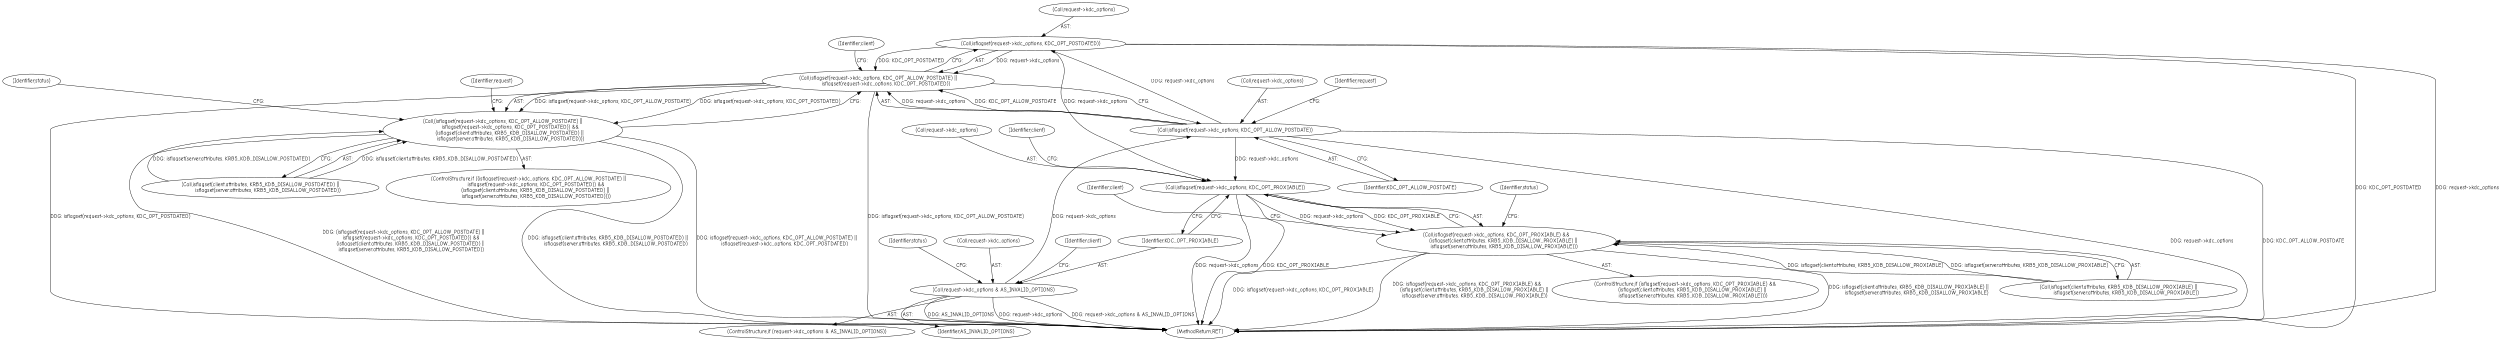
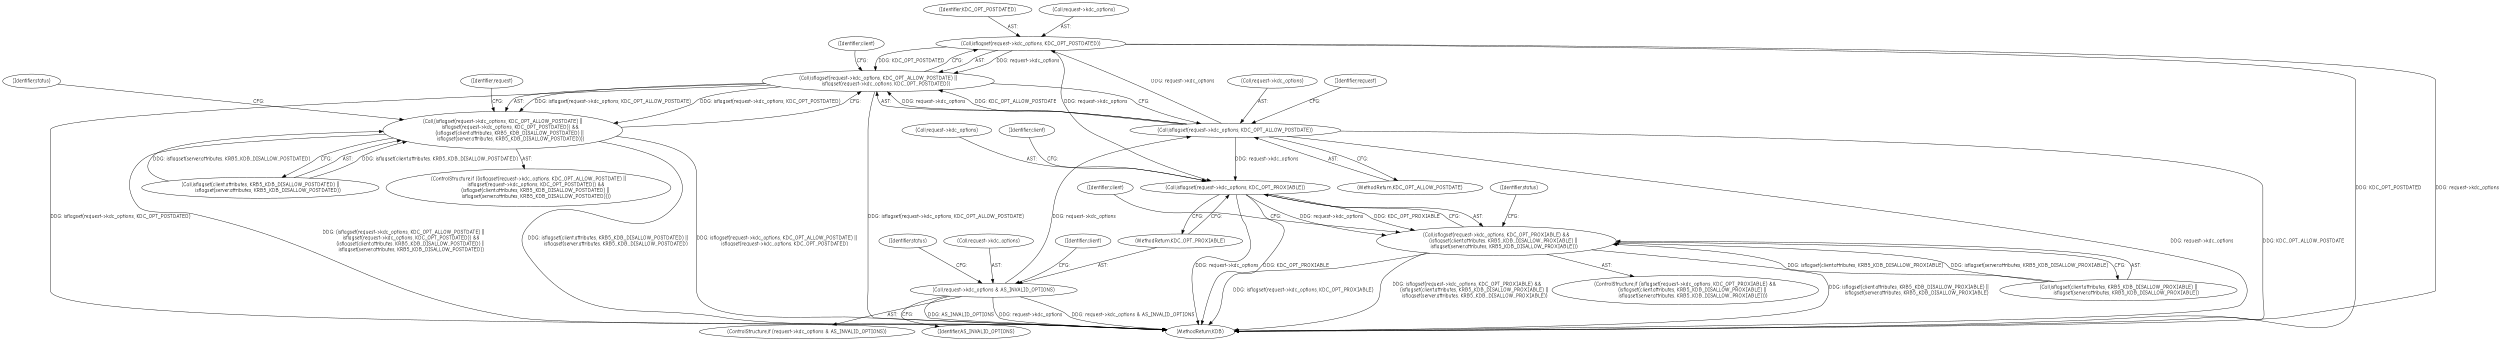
none -> (978, 10)
(1410, 188) -> (1410, 188)
(1180, 241) -> (1180, 241)
(909, 315) -> (909, 315)
(1200, 332) -> (1200, 332)
